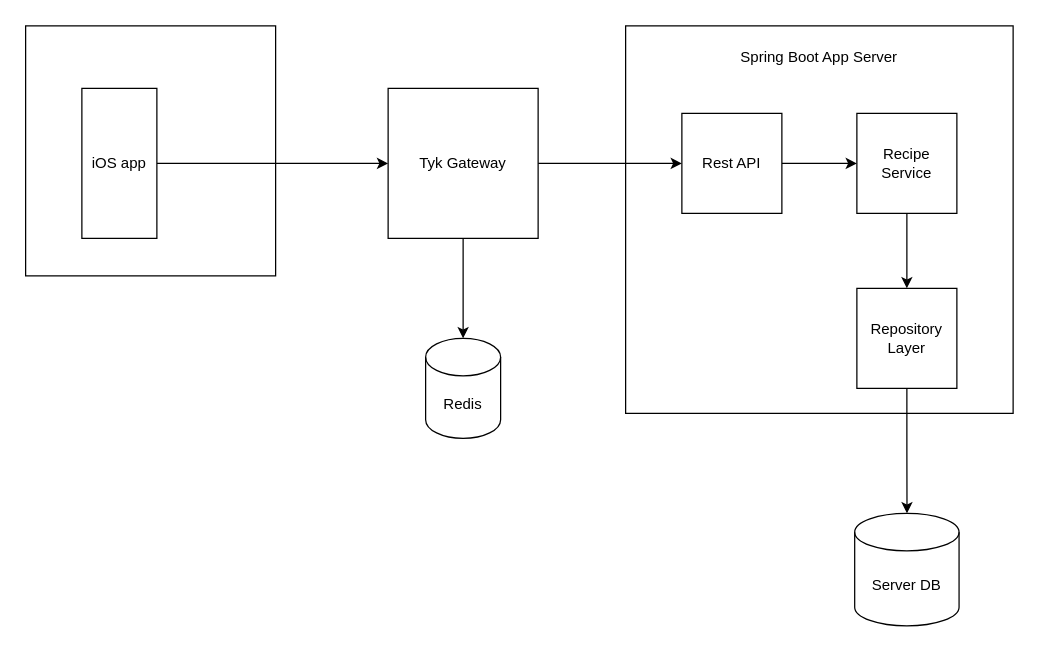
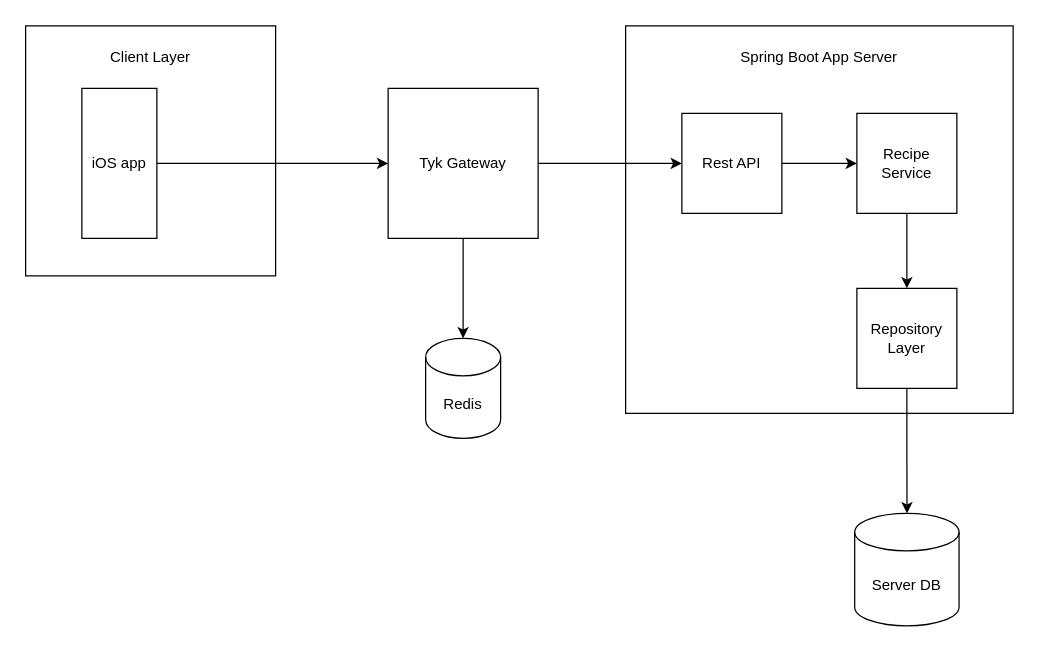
none -> (151, 57)
